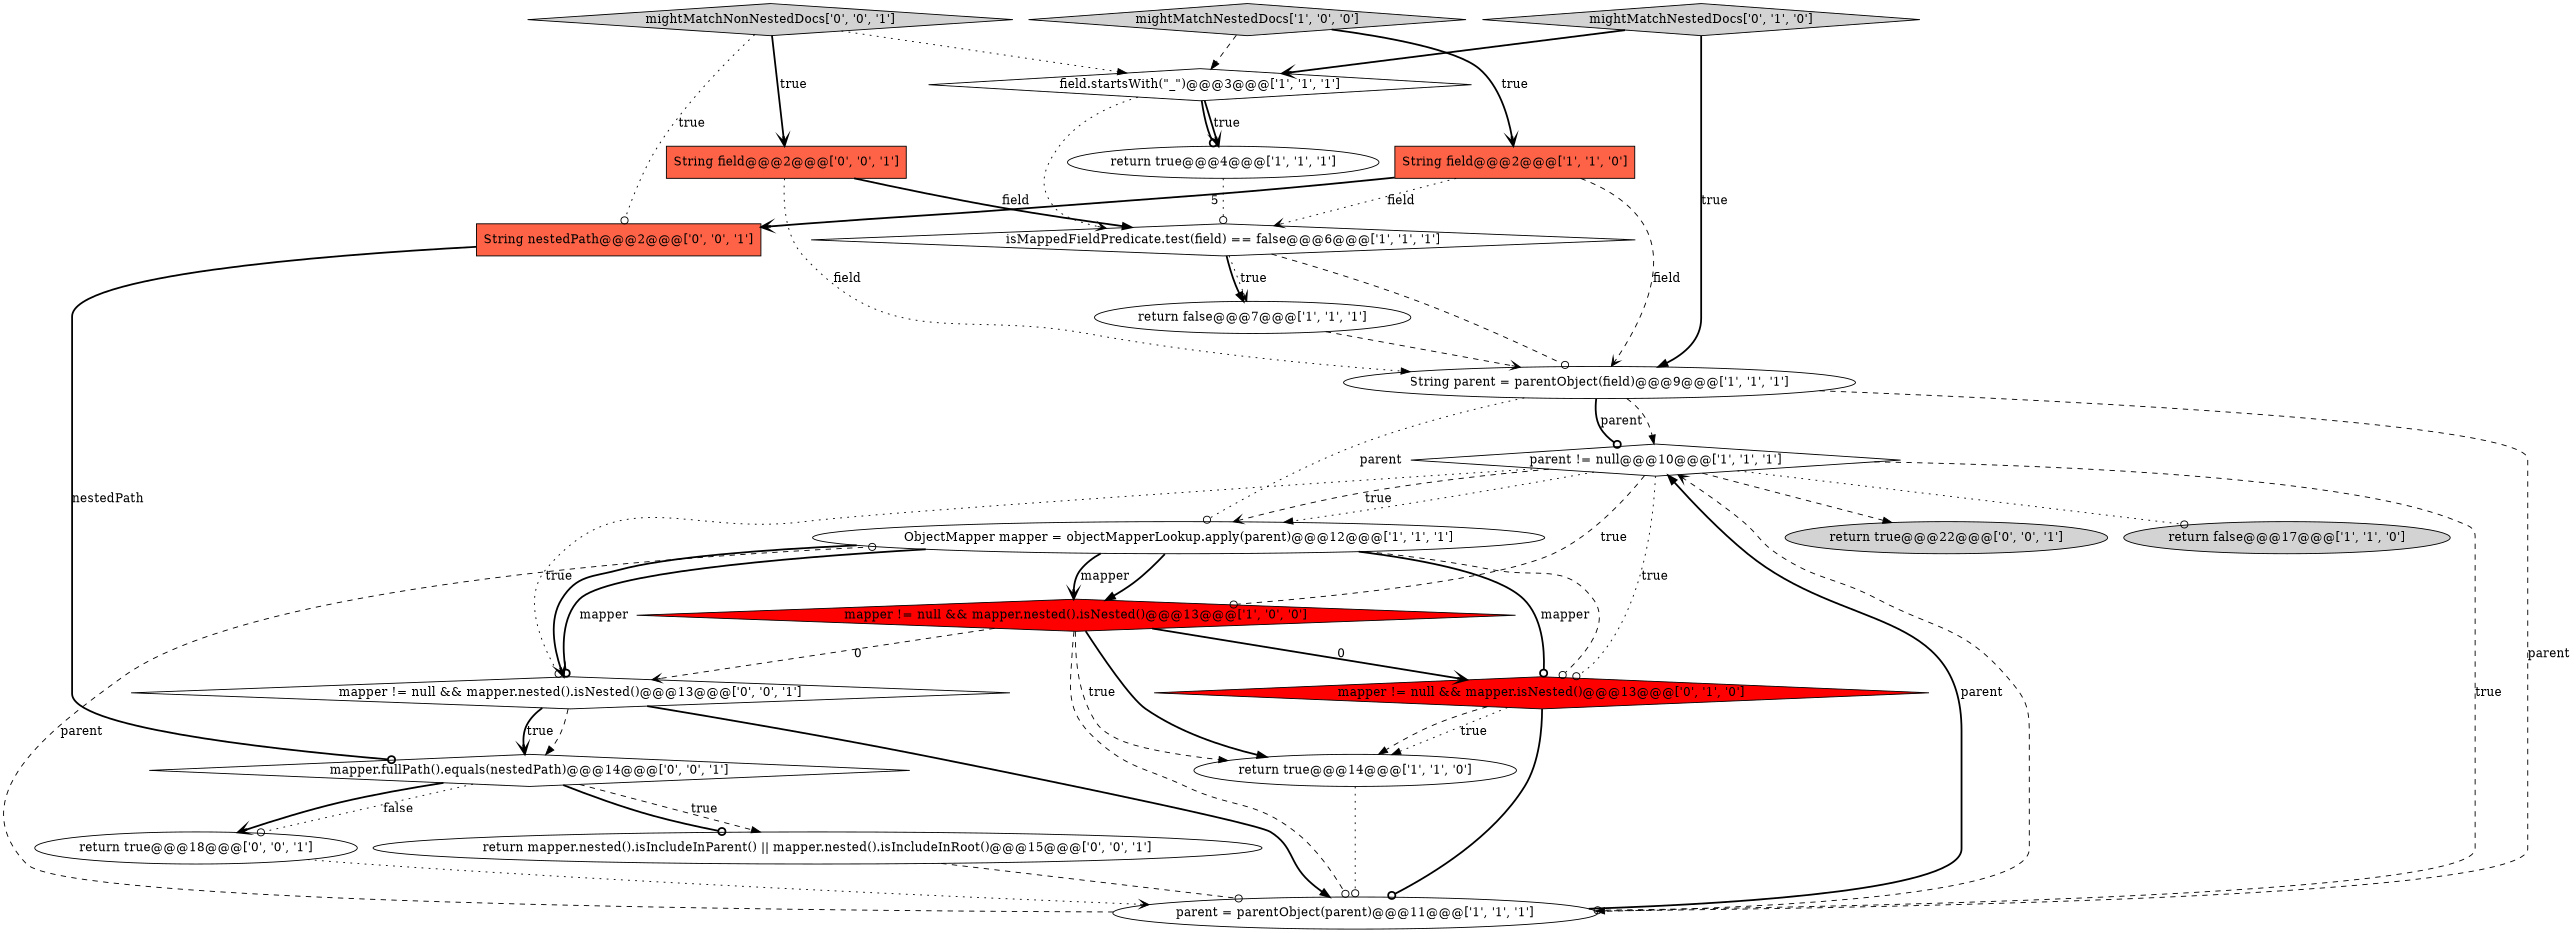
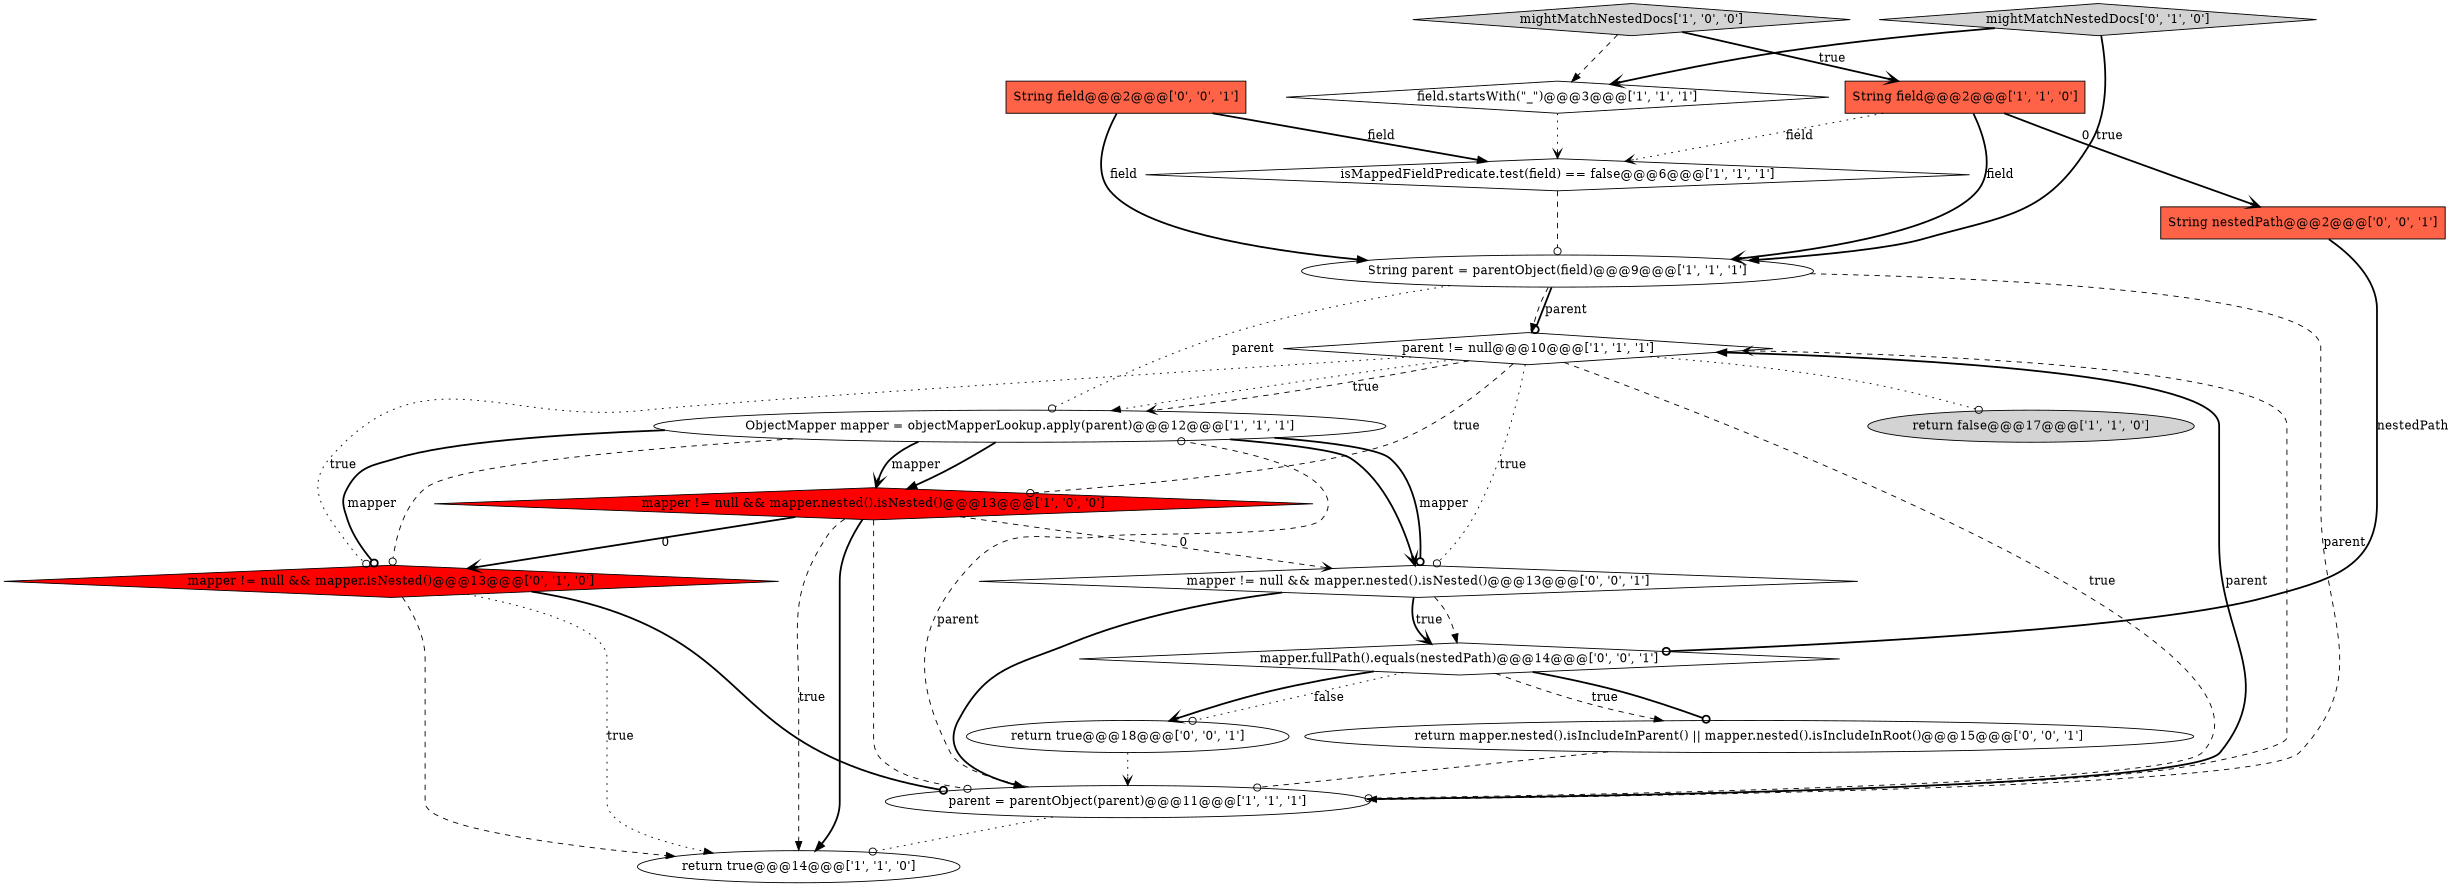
(770, 20) -> none
(1223, 162) -> none
(1215, 201) -> (2086, 136)
(1653, 255) -> (1904, 229)
(1253, 317) -> none
(1053, 329) -> (1189, 231)
(1946, 538) -> none
(1355, 838) -> (965, 834)
